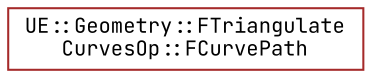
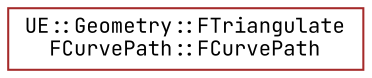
(186, 39) -> (186, 39)
